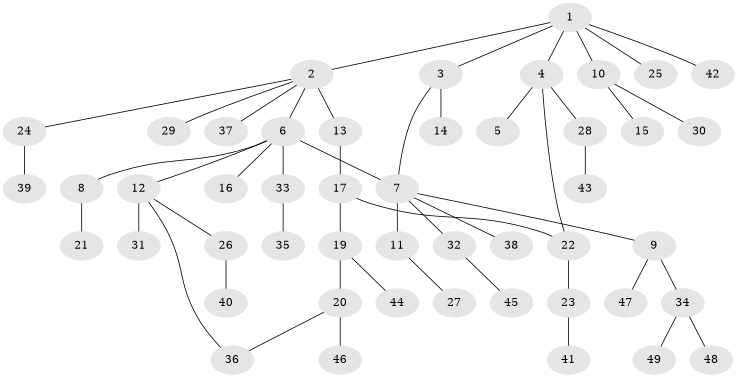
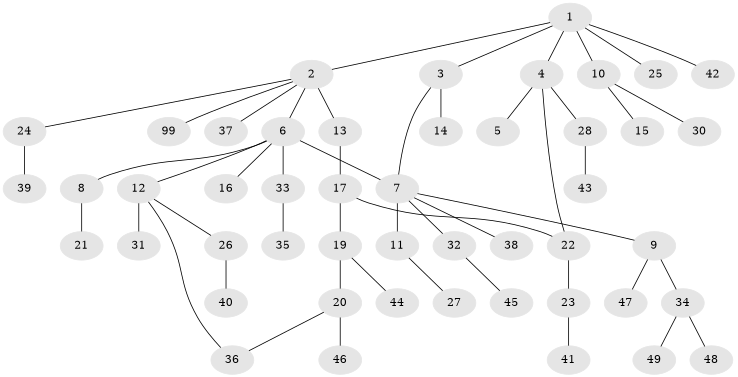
(169, 132) -> (169, 132)
